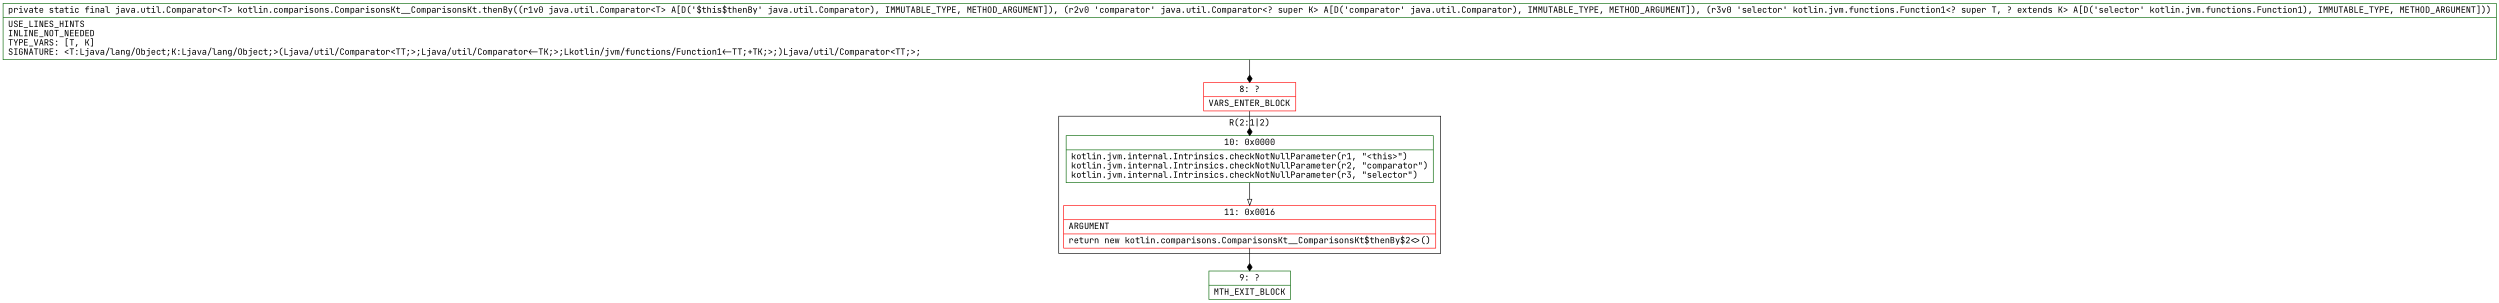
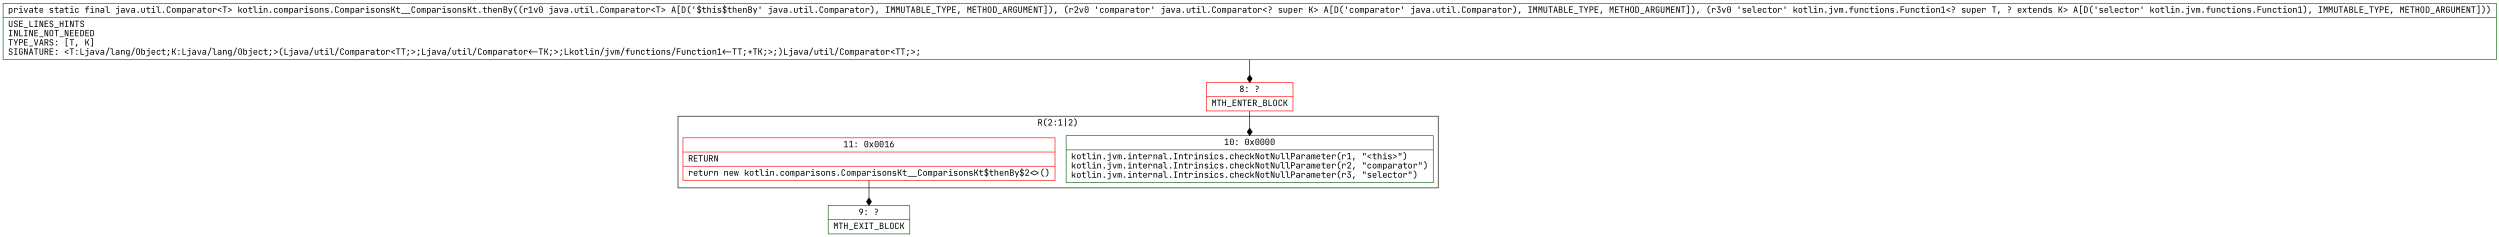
(1250, 104) -> (1250, 104)
(1250, 191) -> none
(1089, 227) -> (703, 159)
